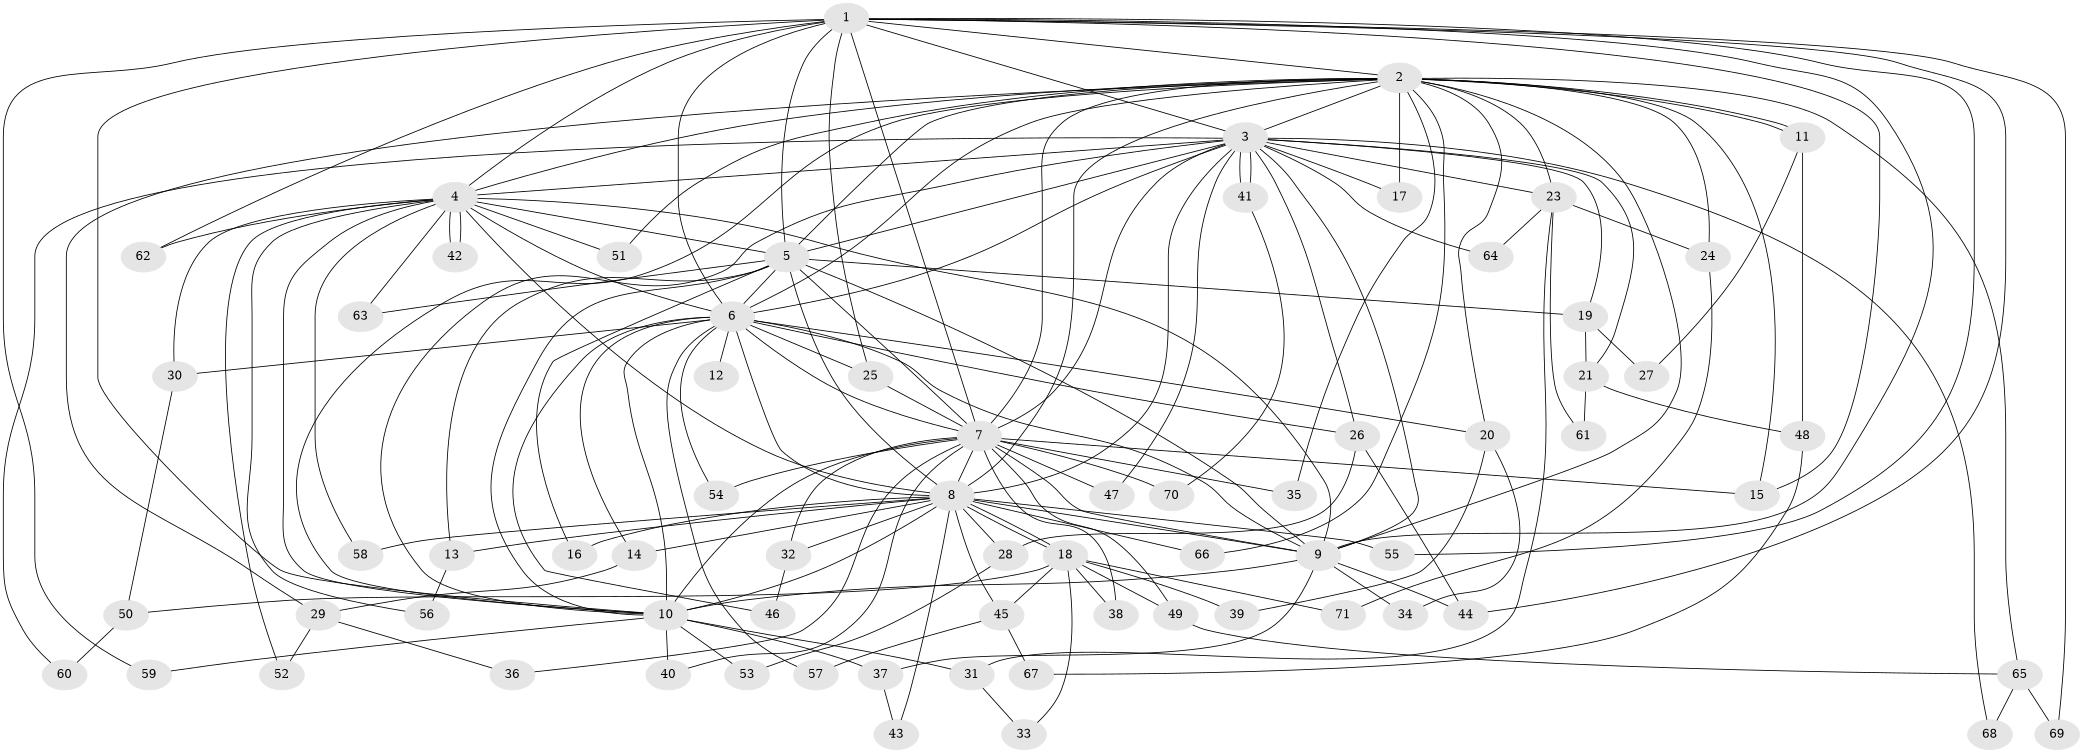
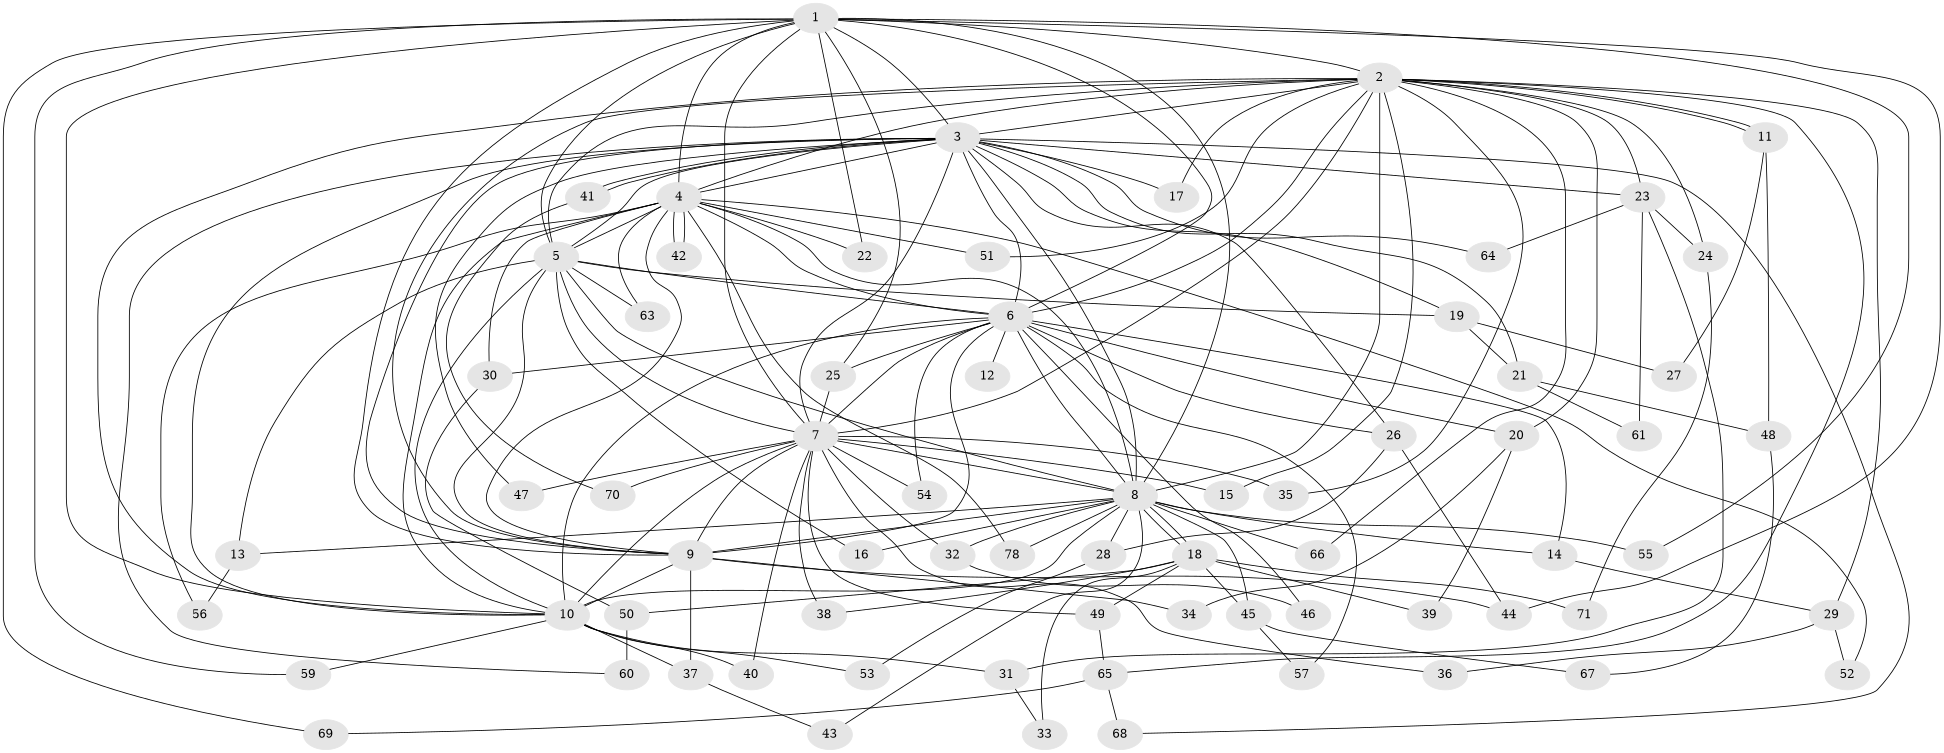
(1578, 52) -> (1191, 129)
(143, 257) -> (865, 257)
(361, 556) -> (1012, 556)
